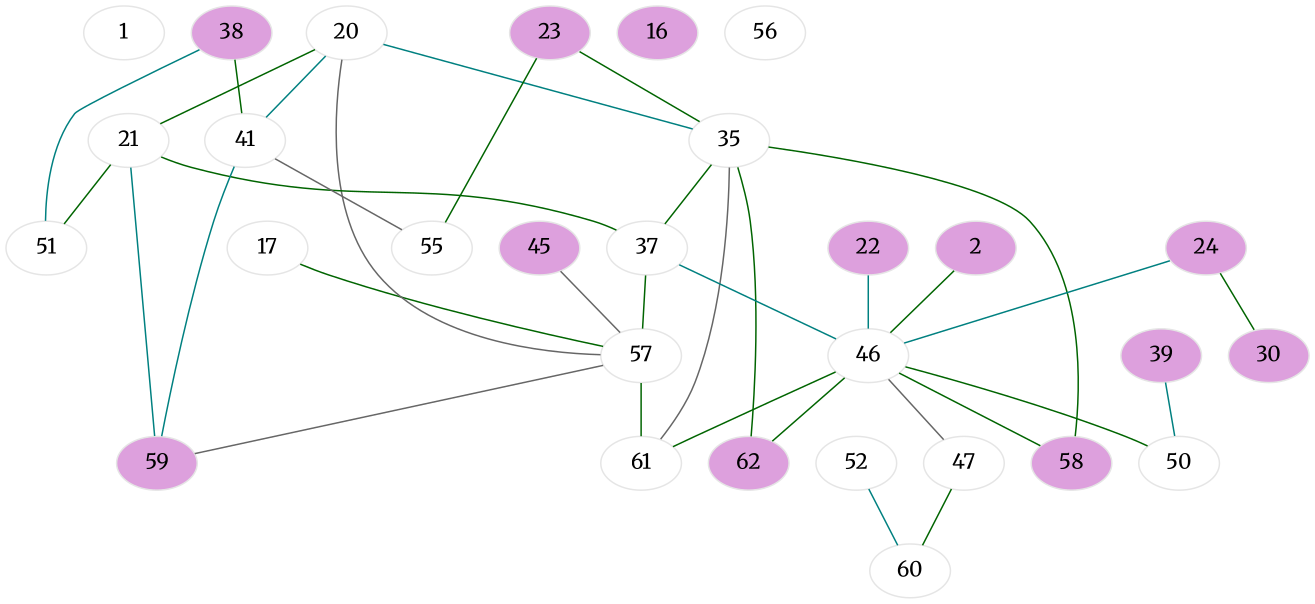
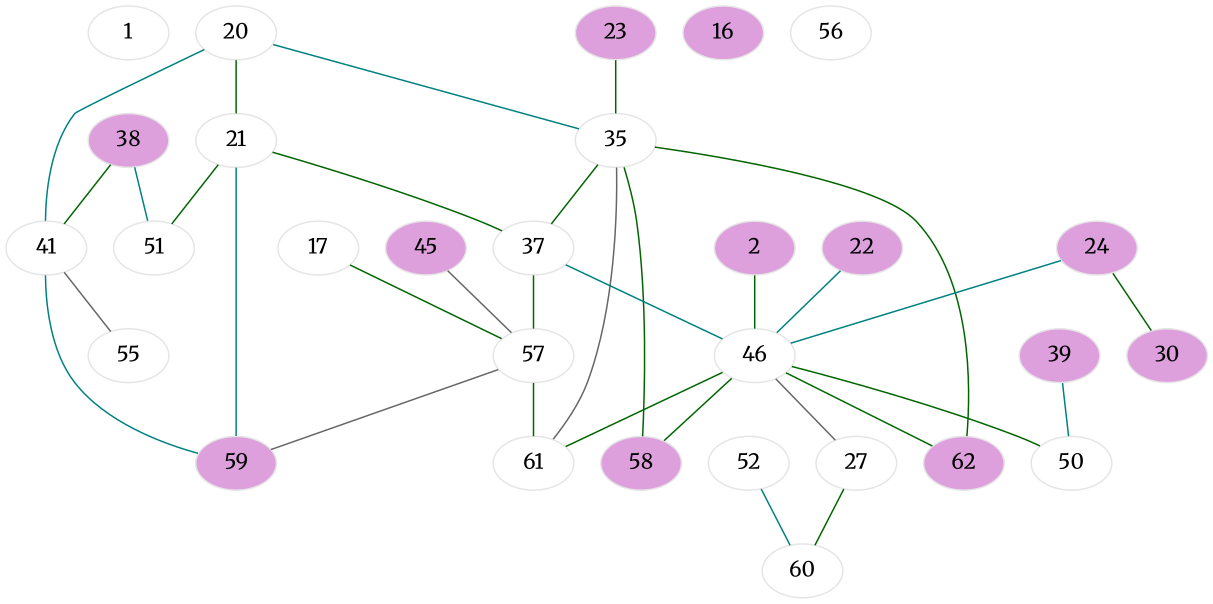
(491, 140) -> none
(385, 281) -> none
(964, 463) -> (856, 463)
